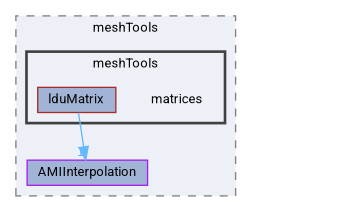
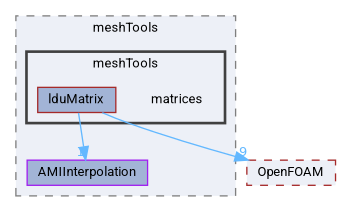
none -> (291, 173)
